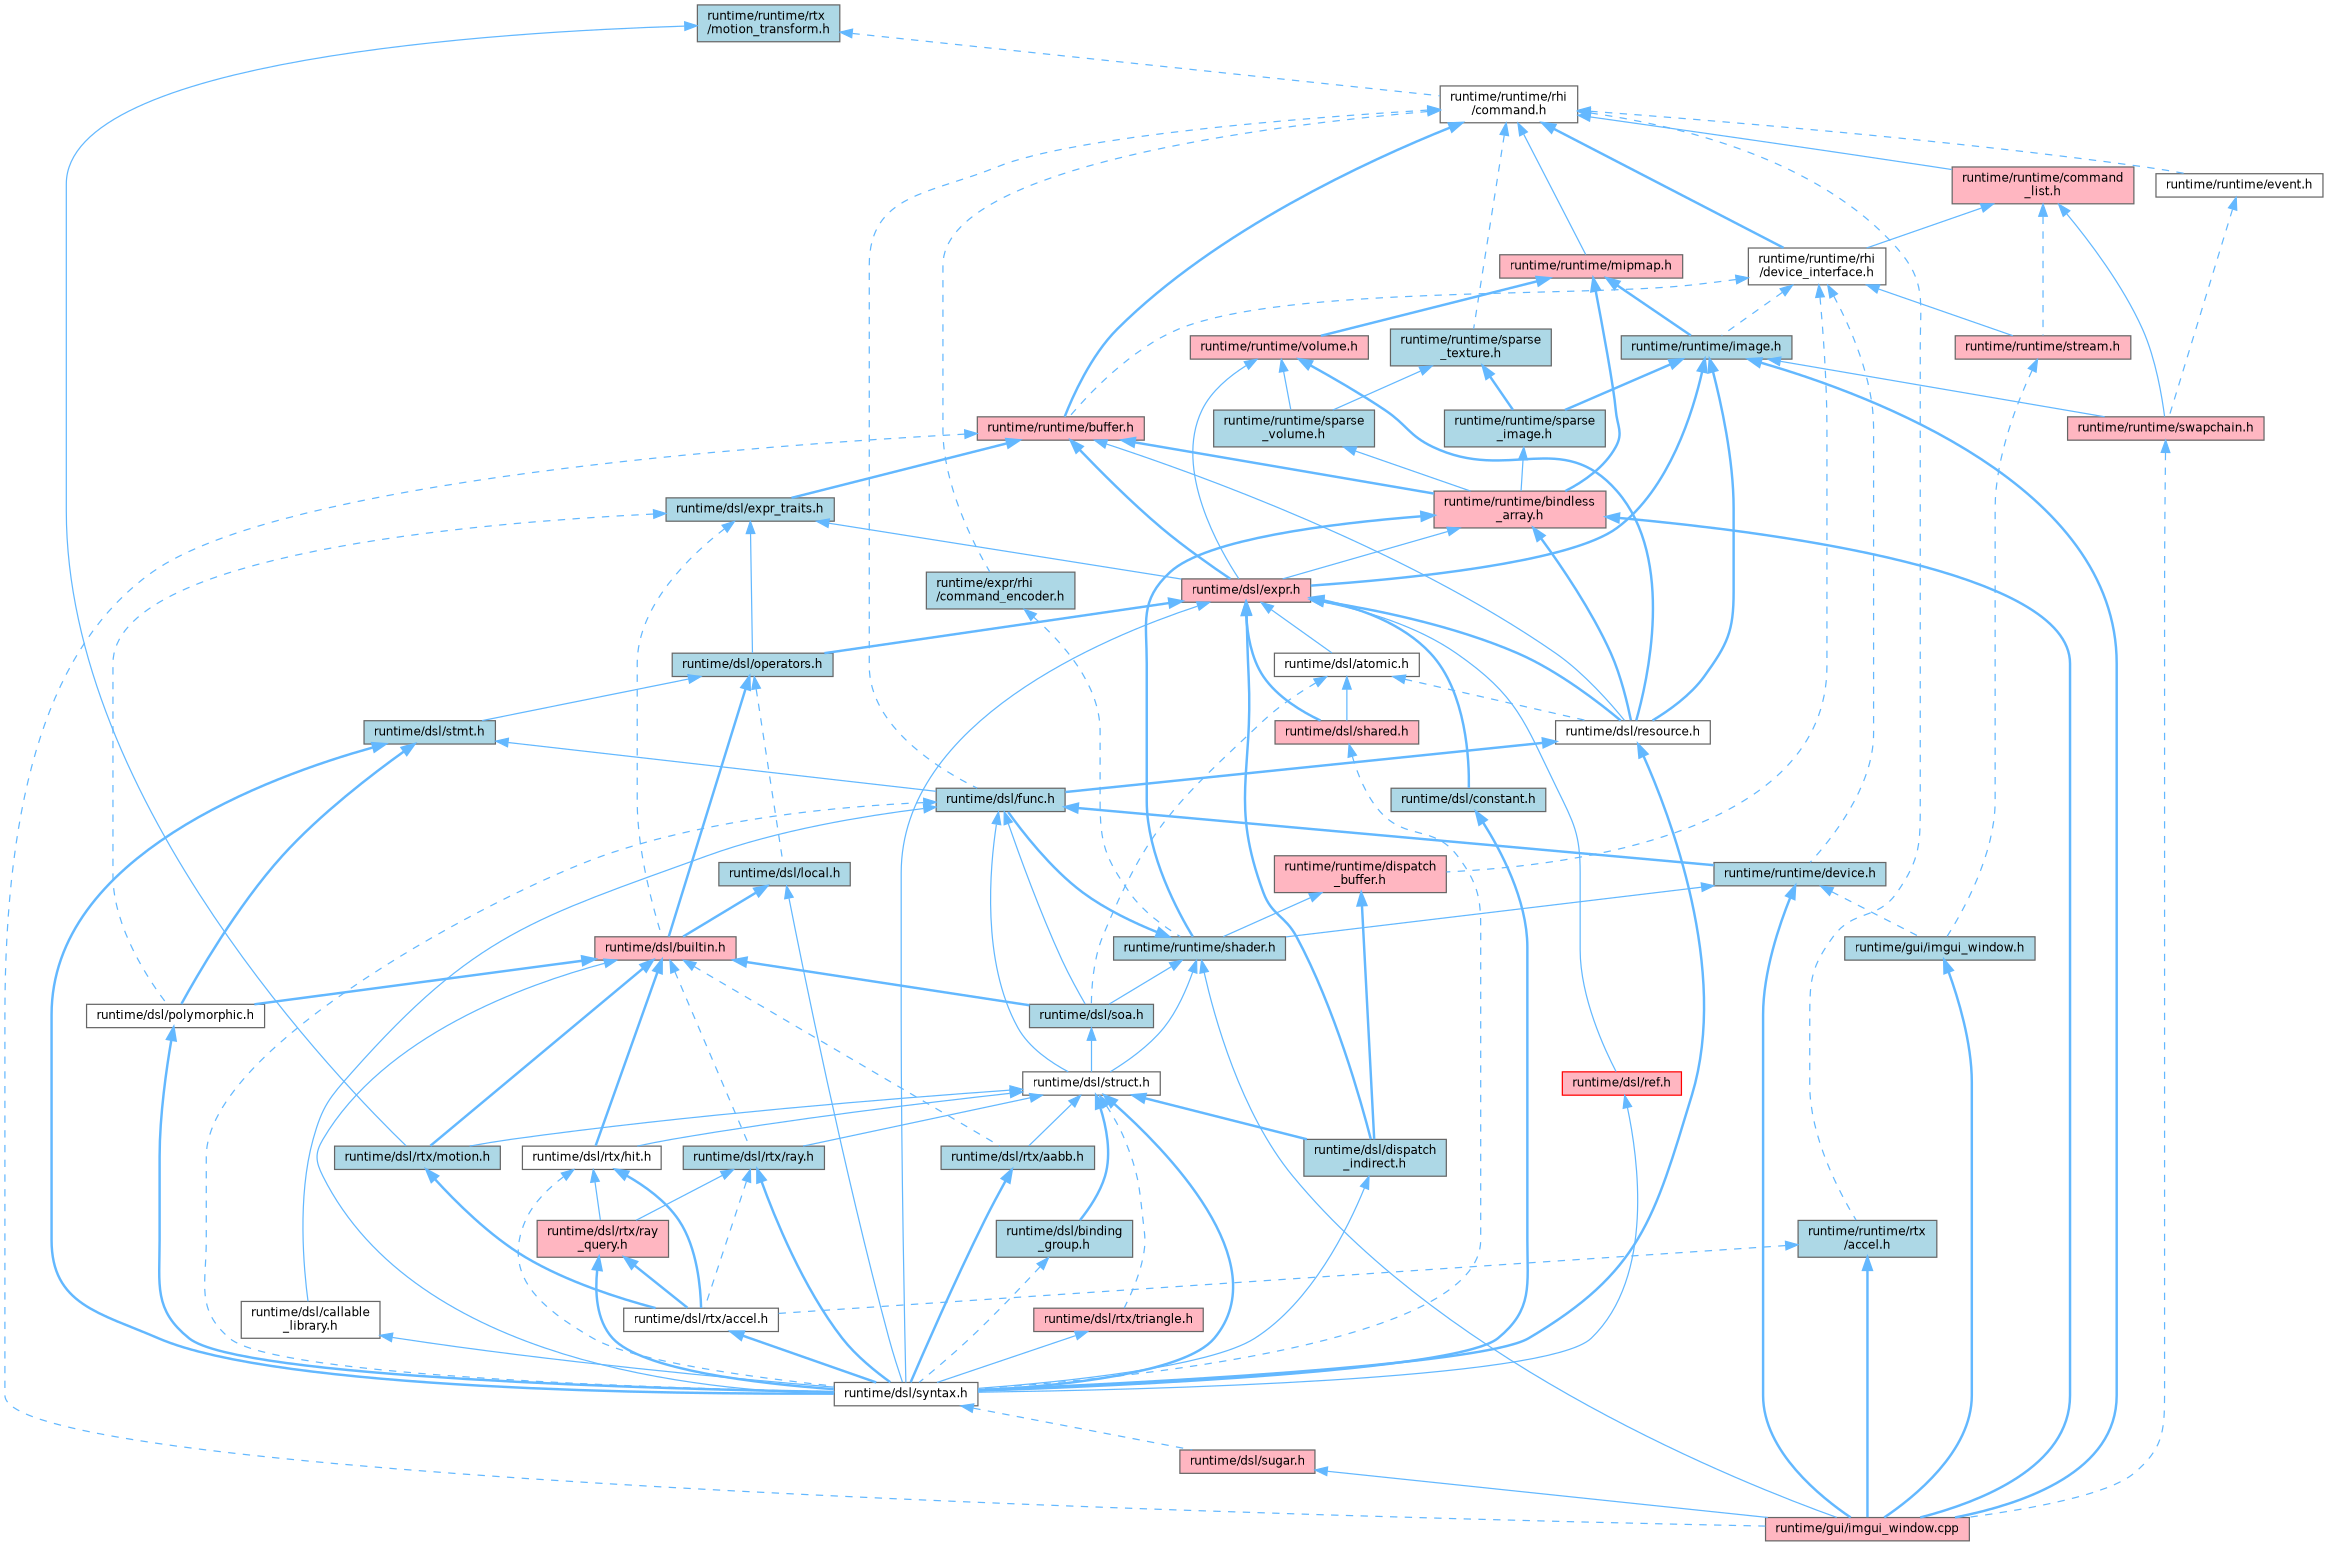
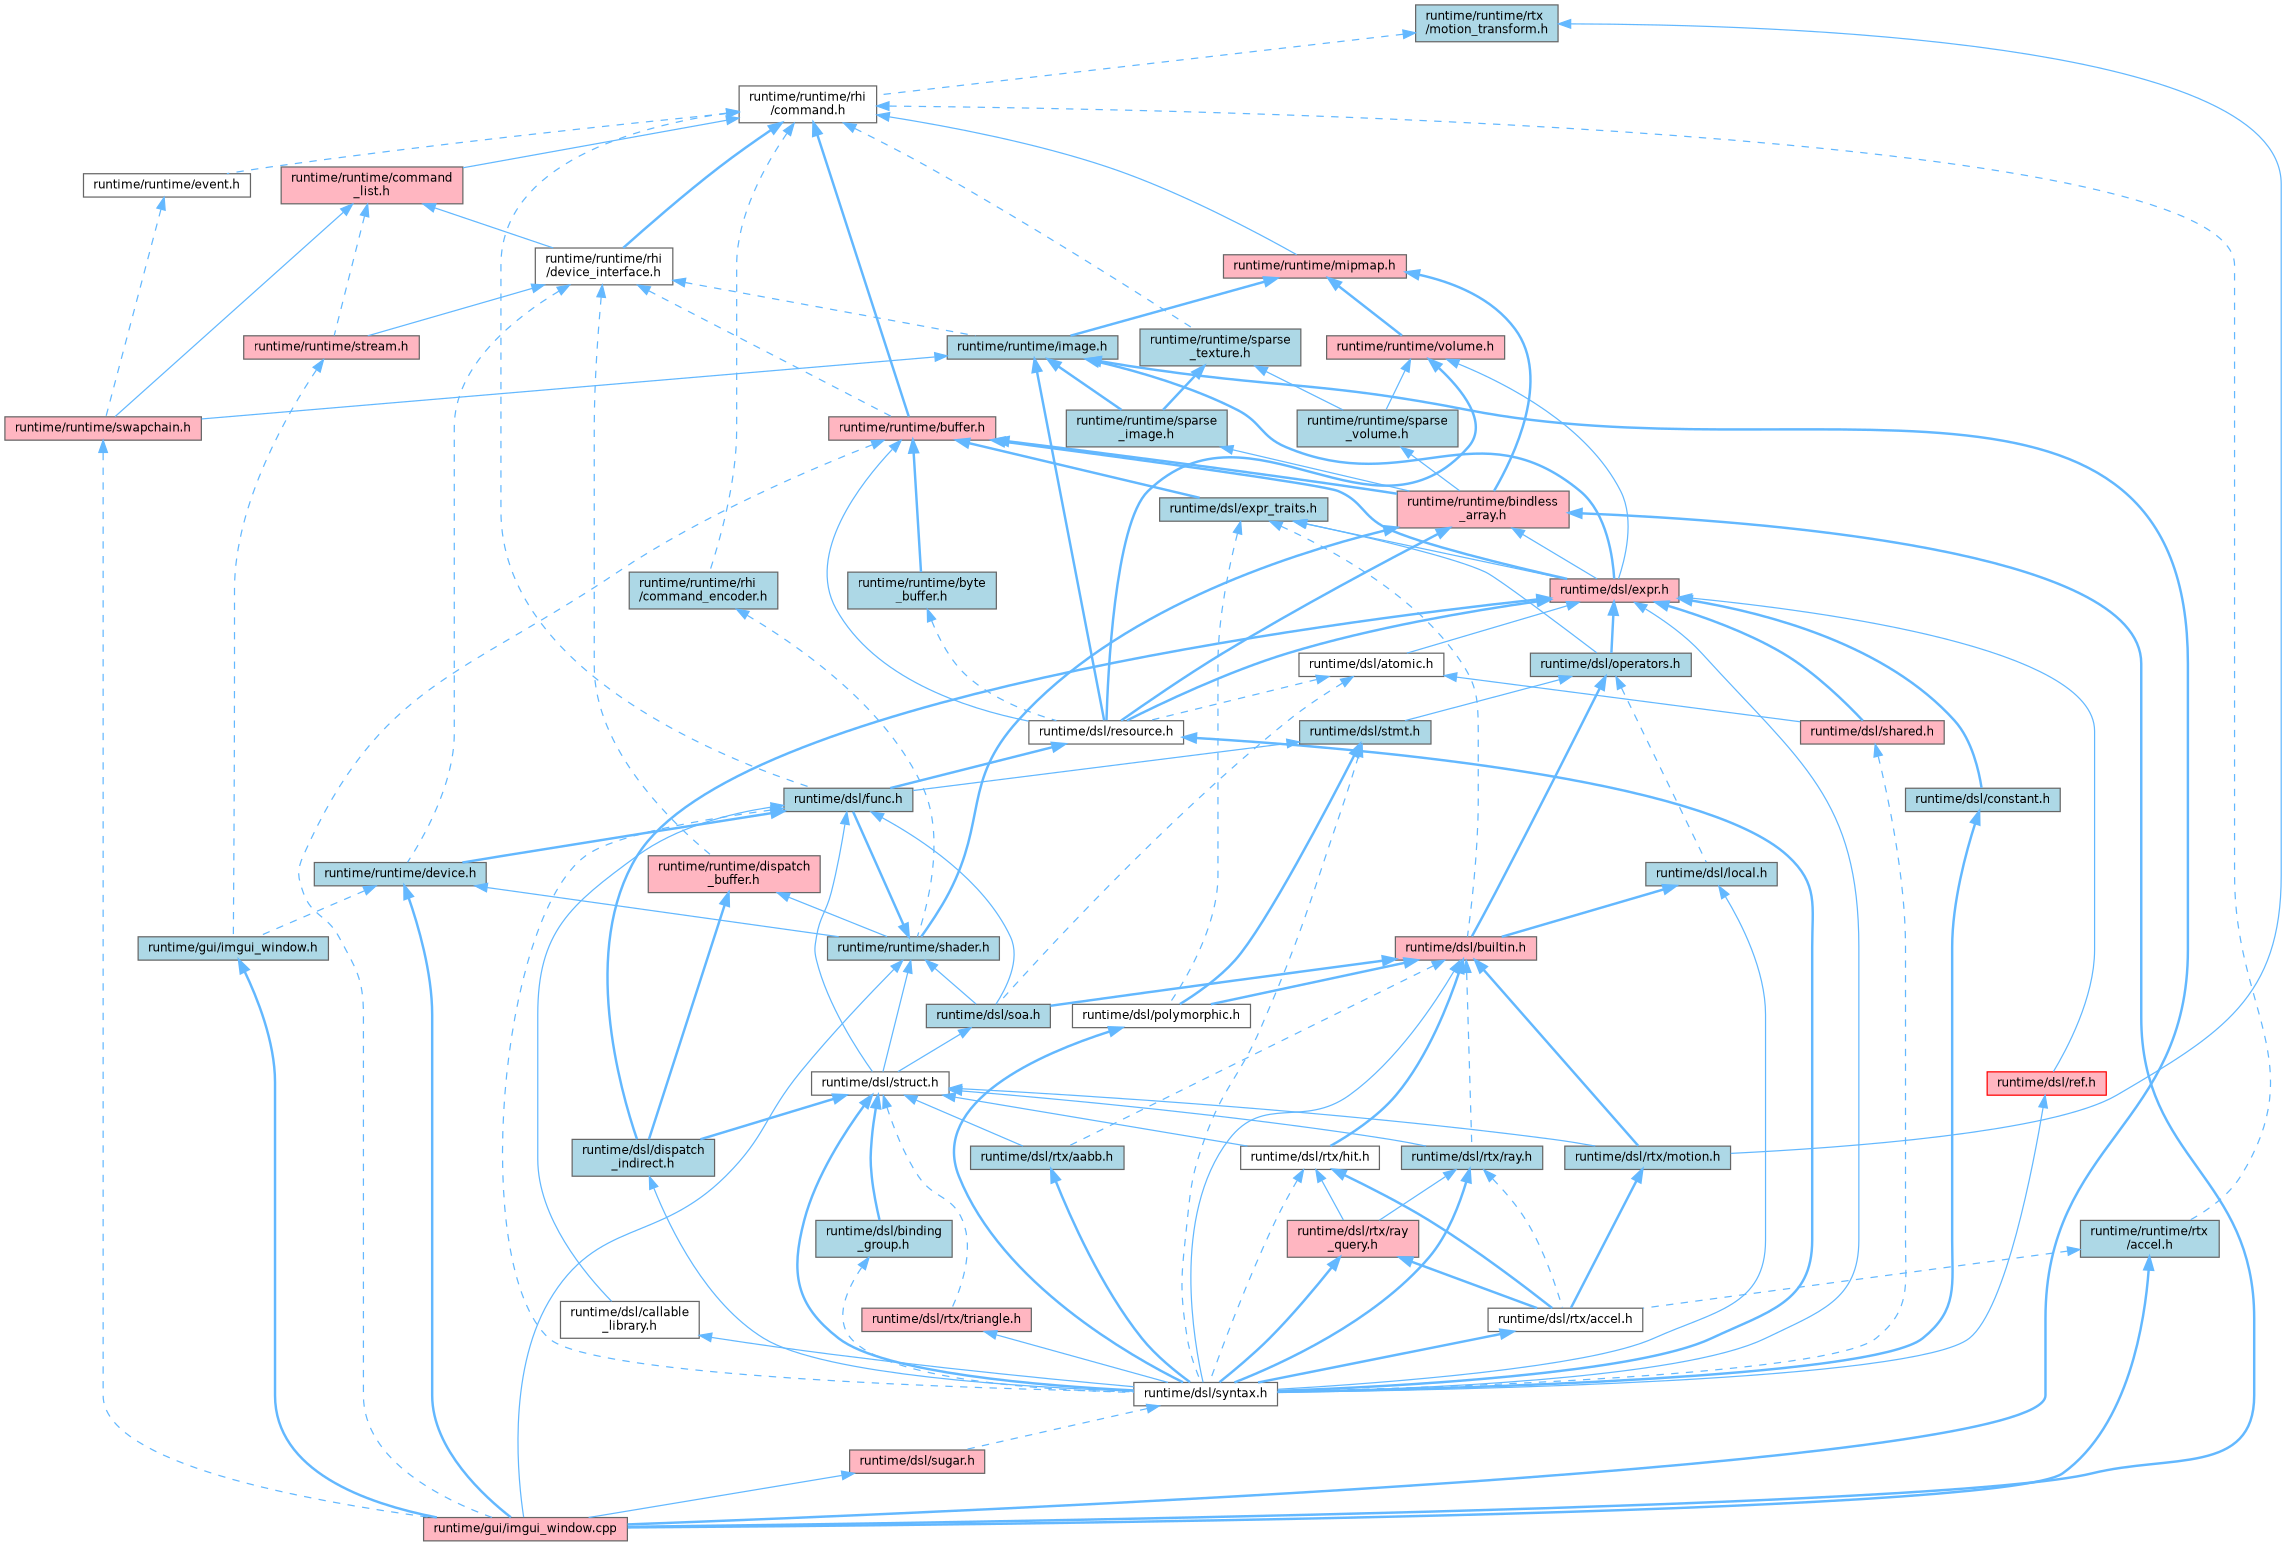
none -> (922, 591)
(1001, 591) -> (704, 591)
(90, 1308) -> (1233, 1080)
